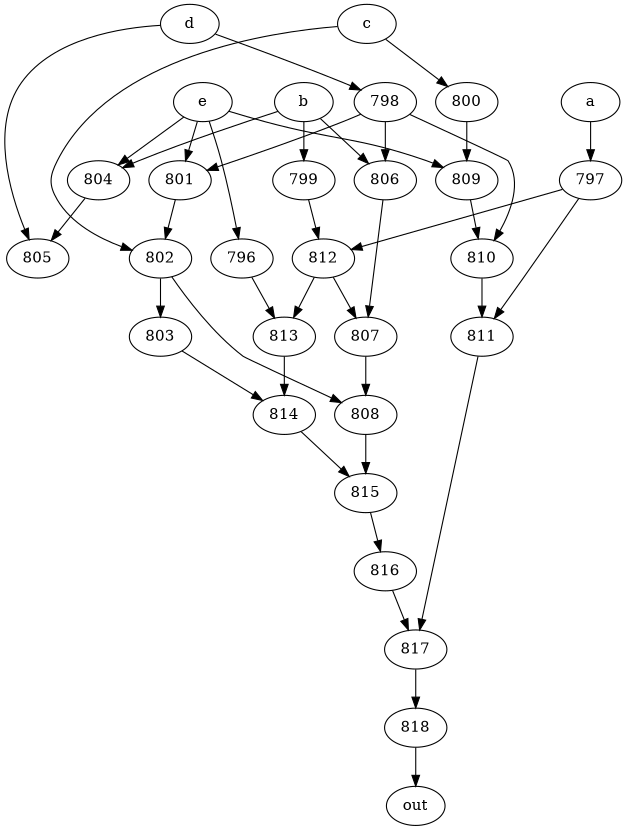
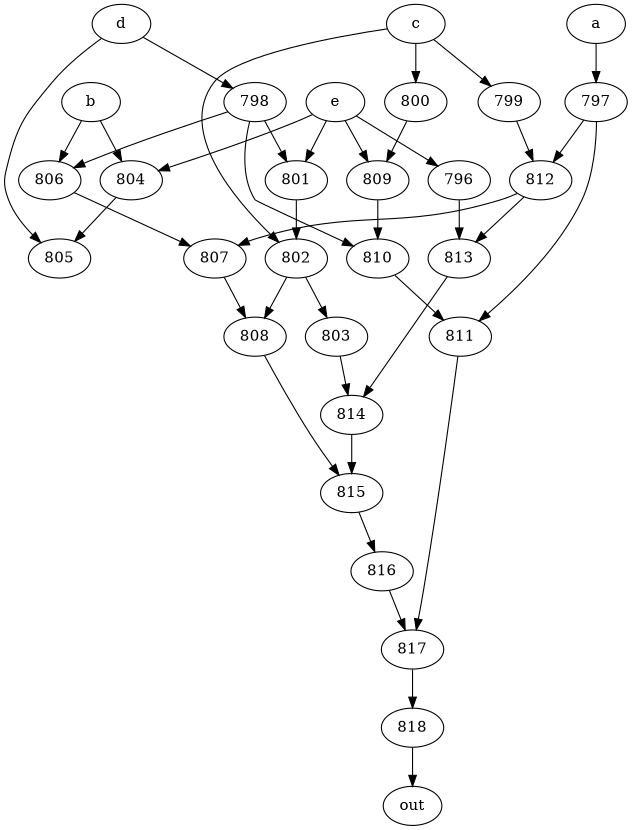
(304, 136) -> (458, 59)
